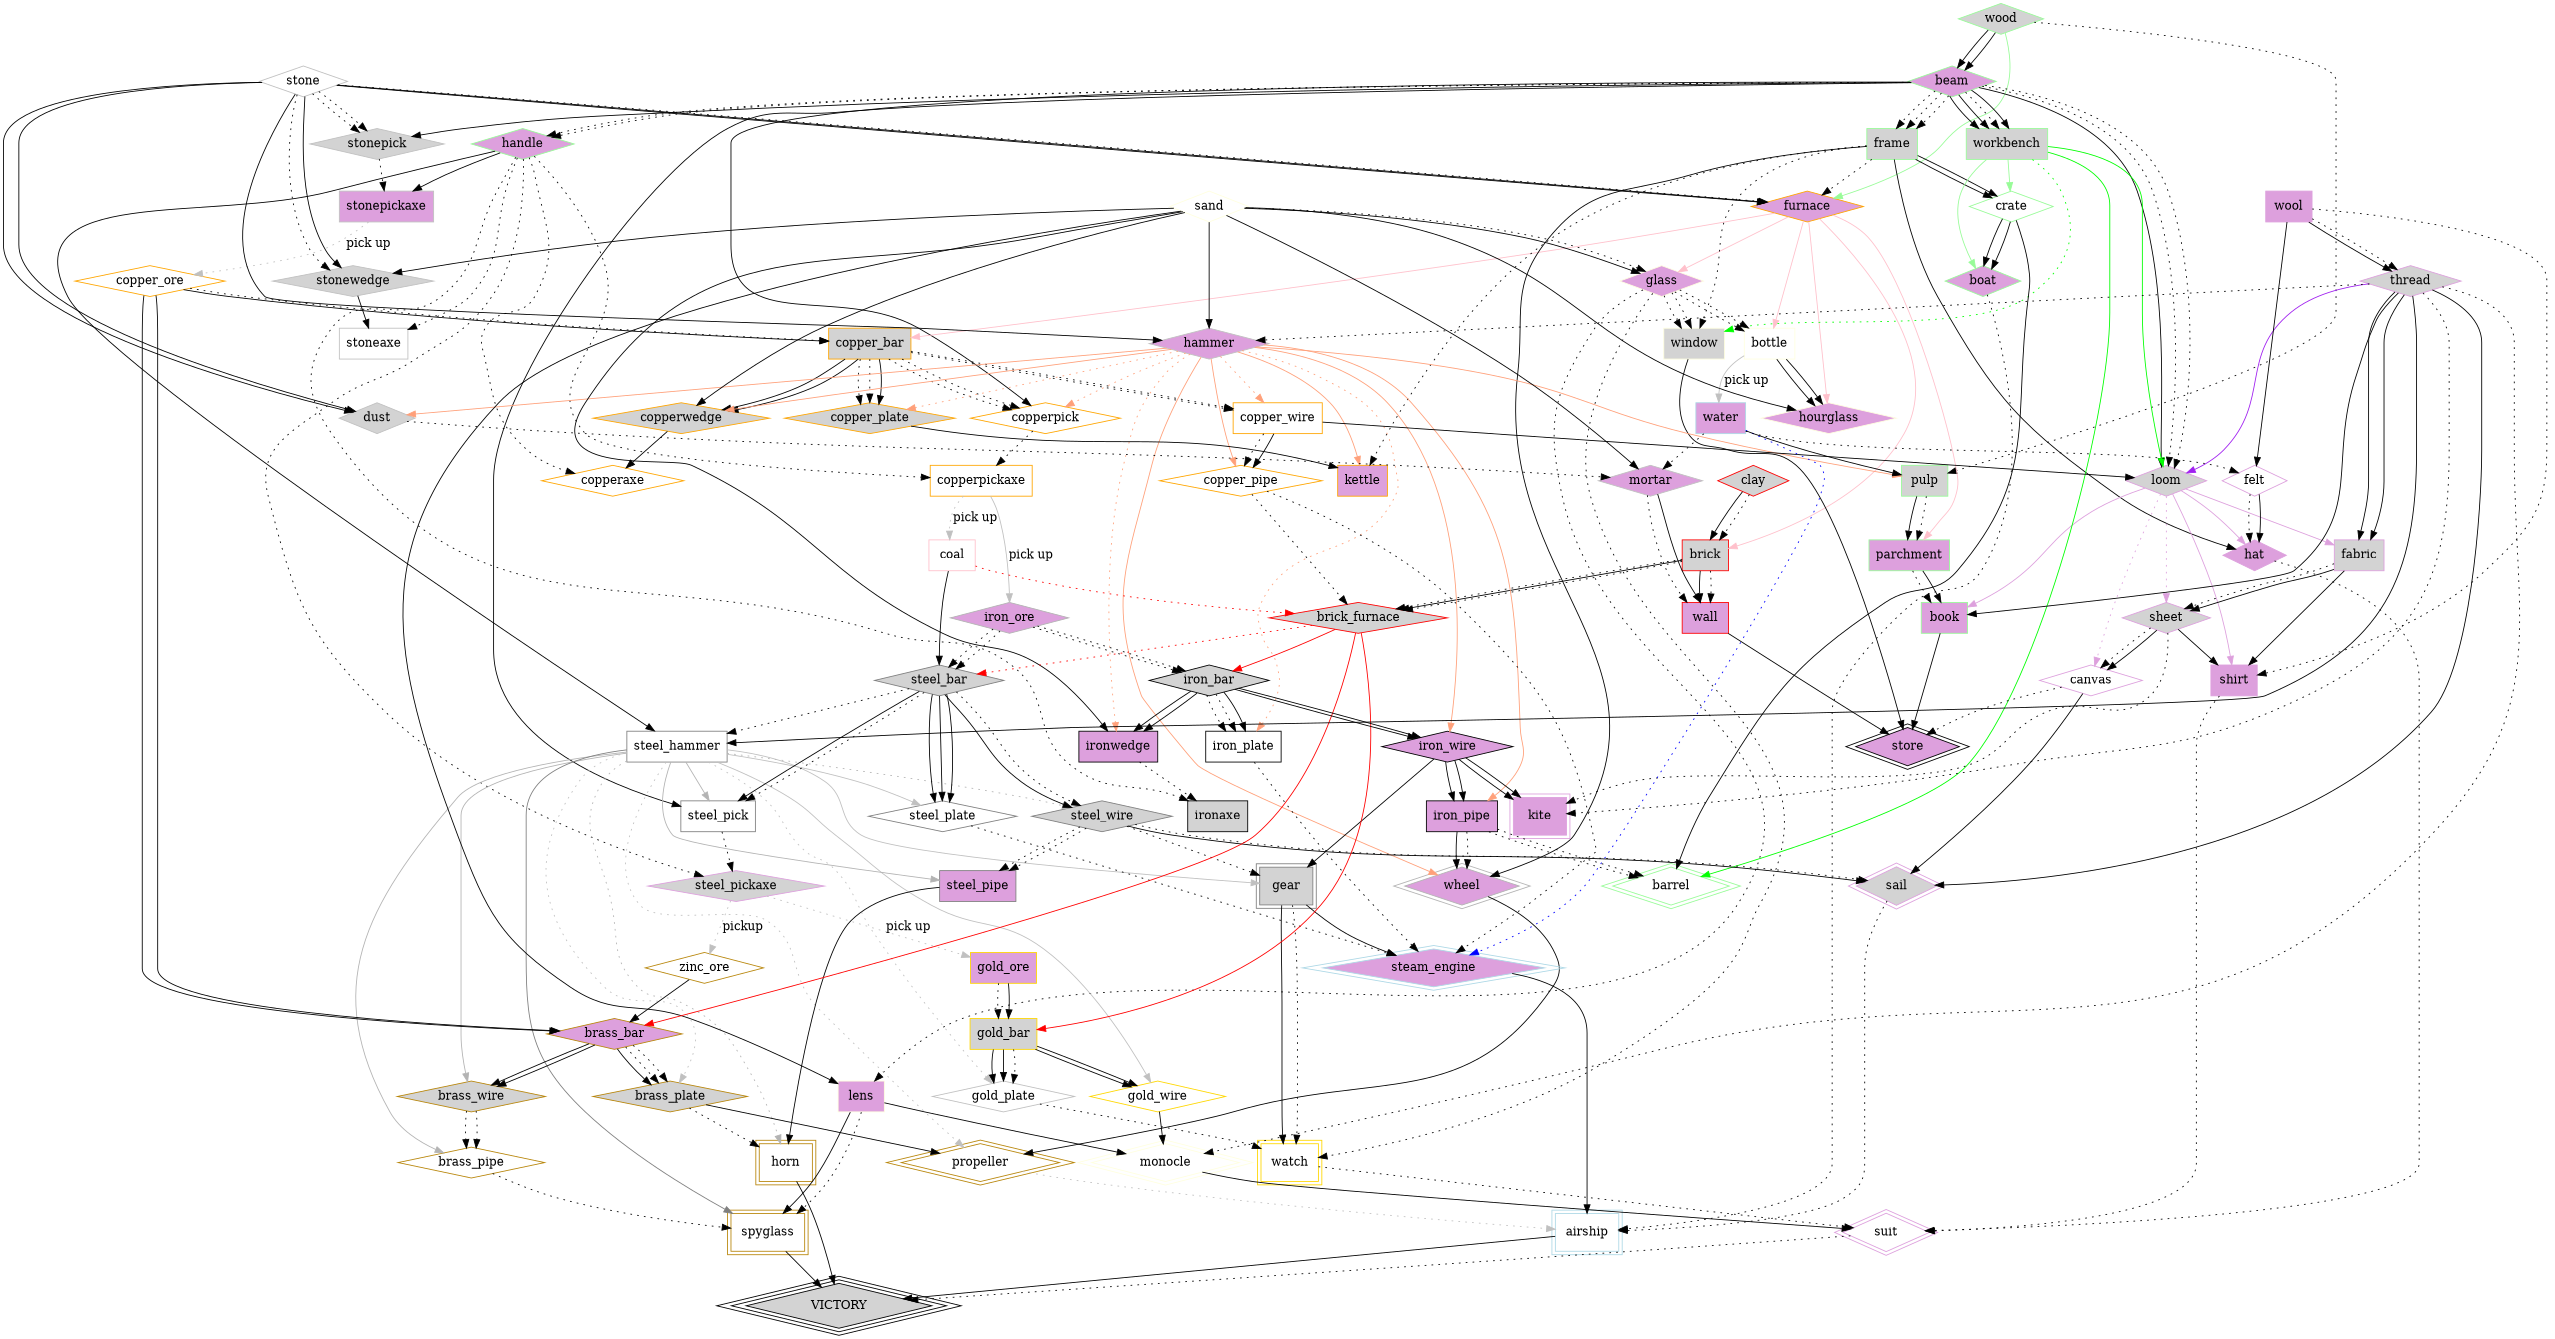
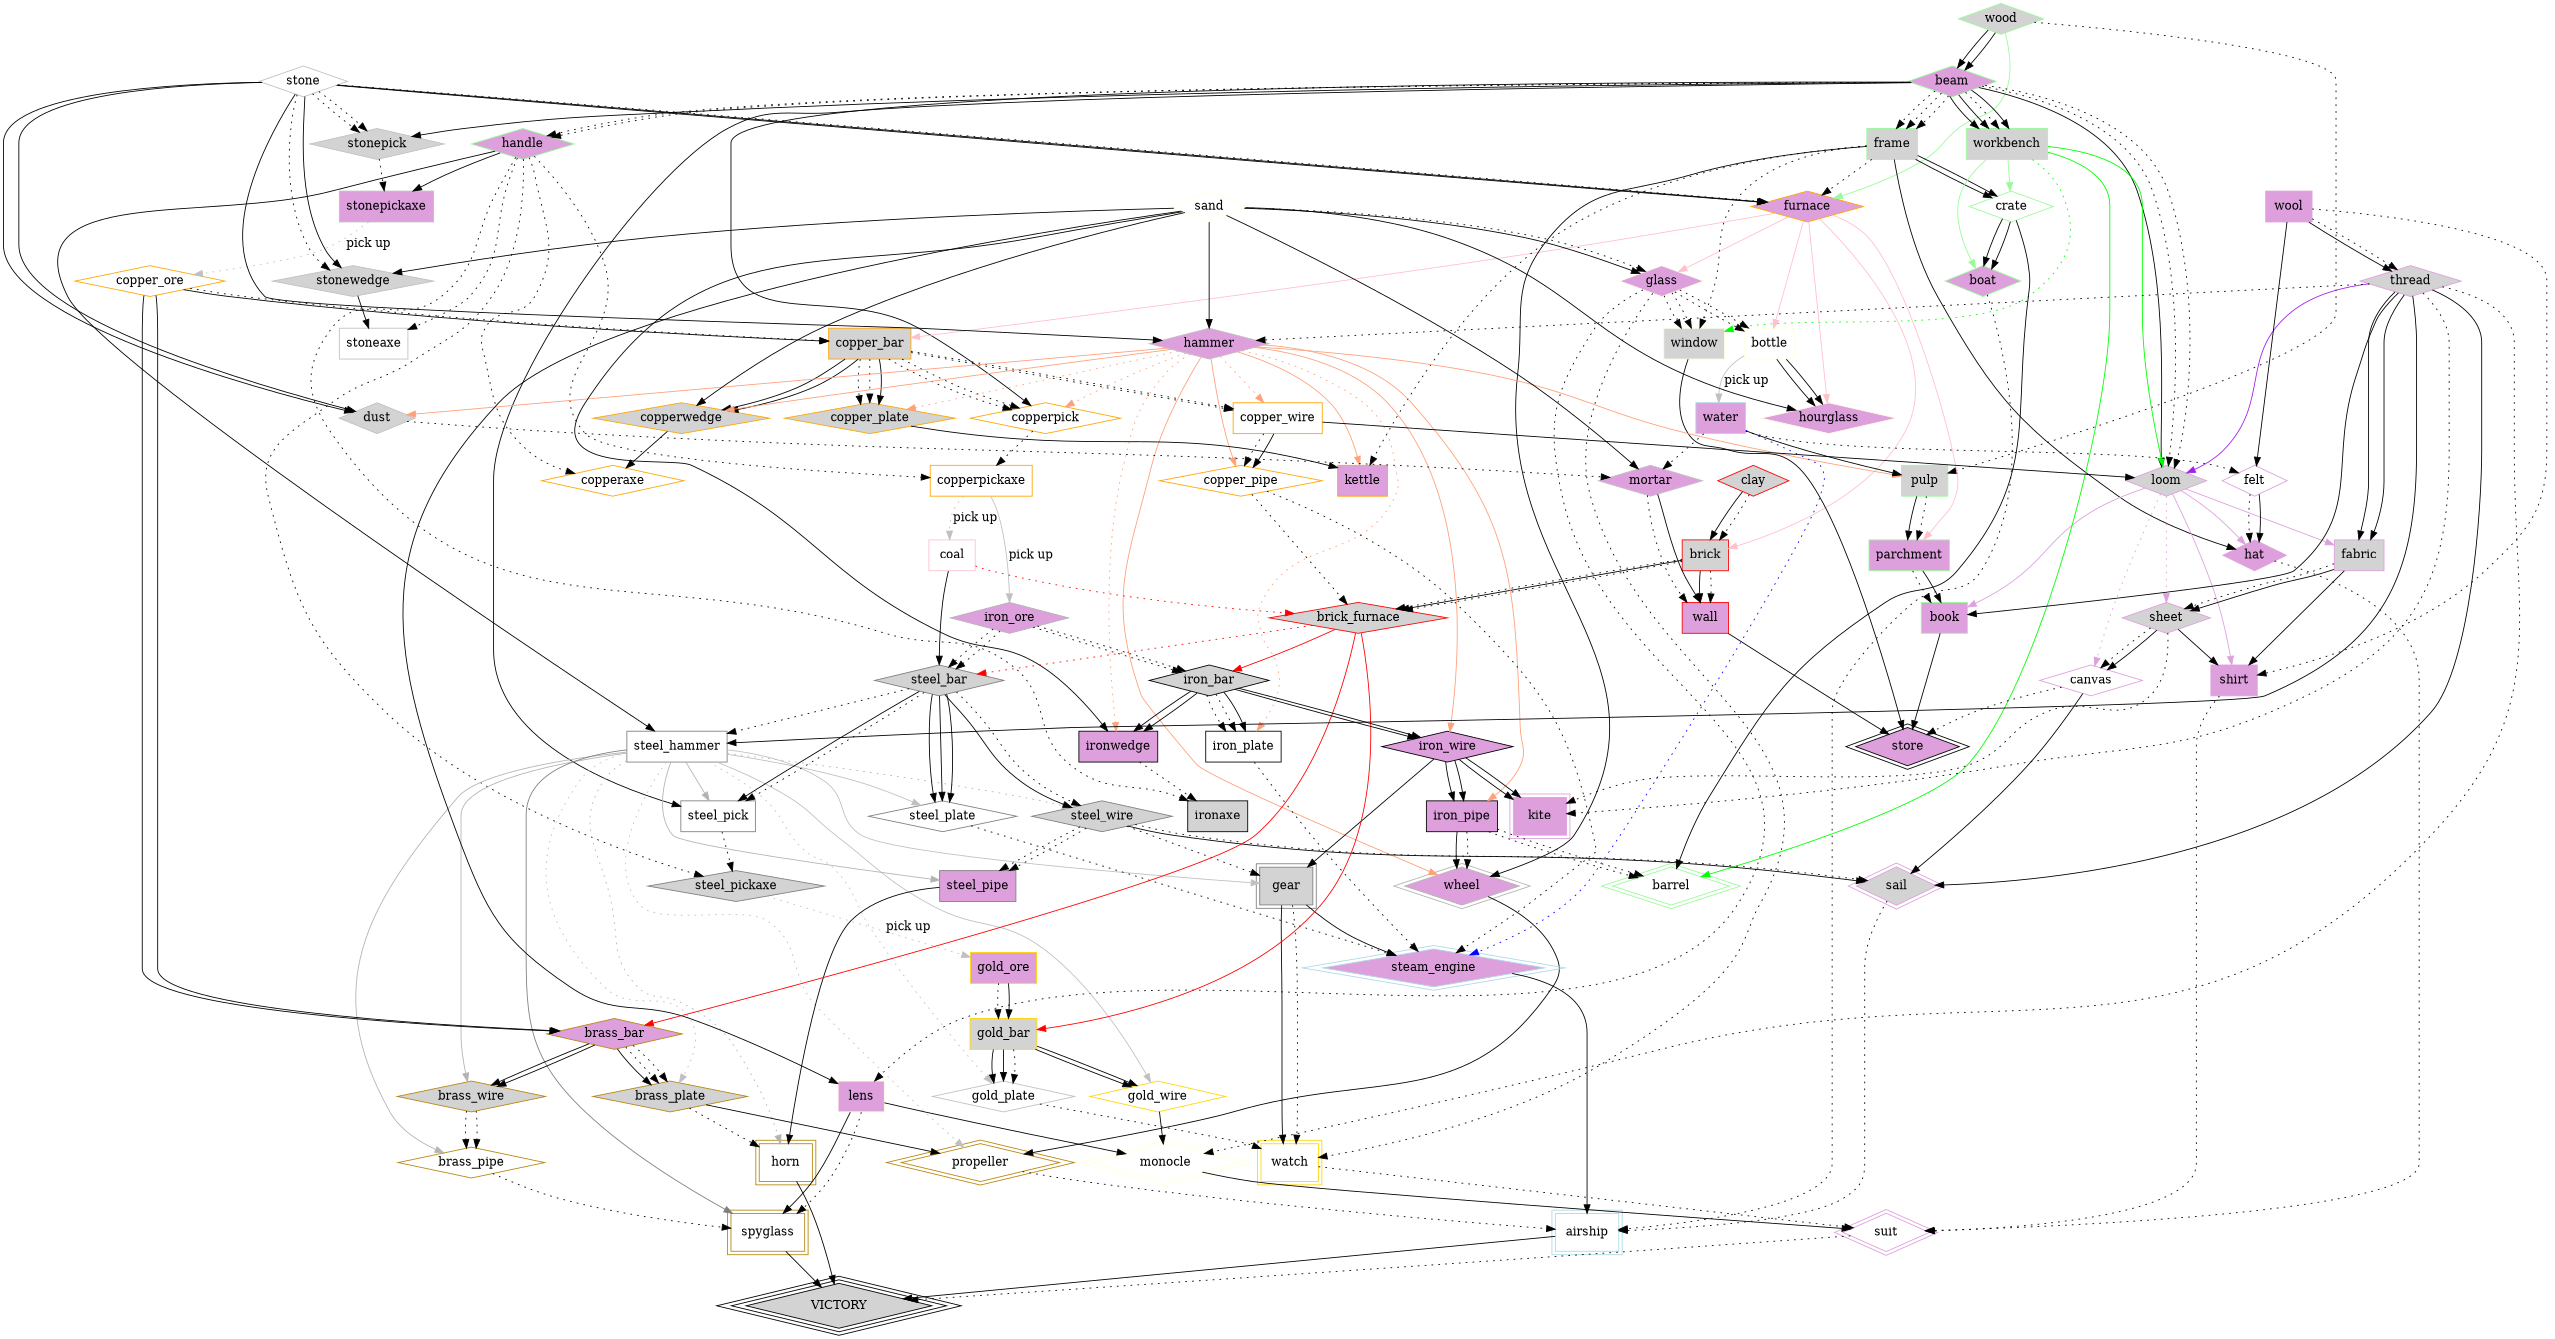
(736, 886) -> (736, 886)
(704, 968) -> none
(1284, 1205) -> (1284, 1205)
